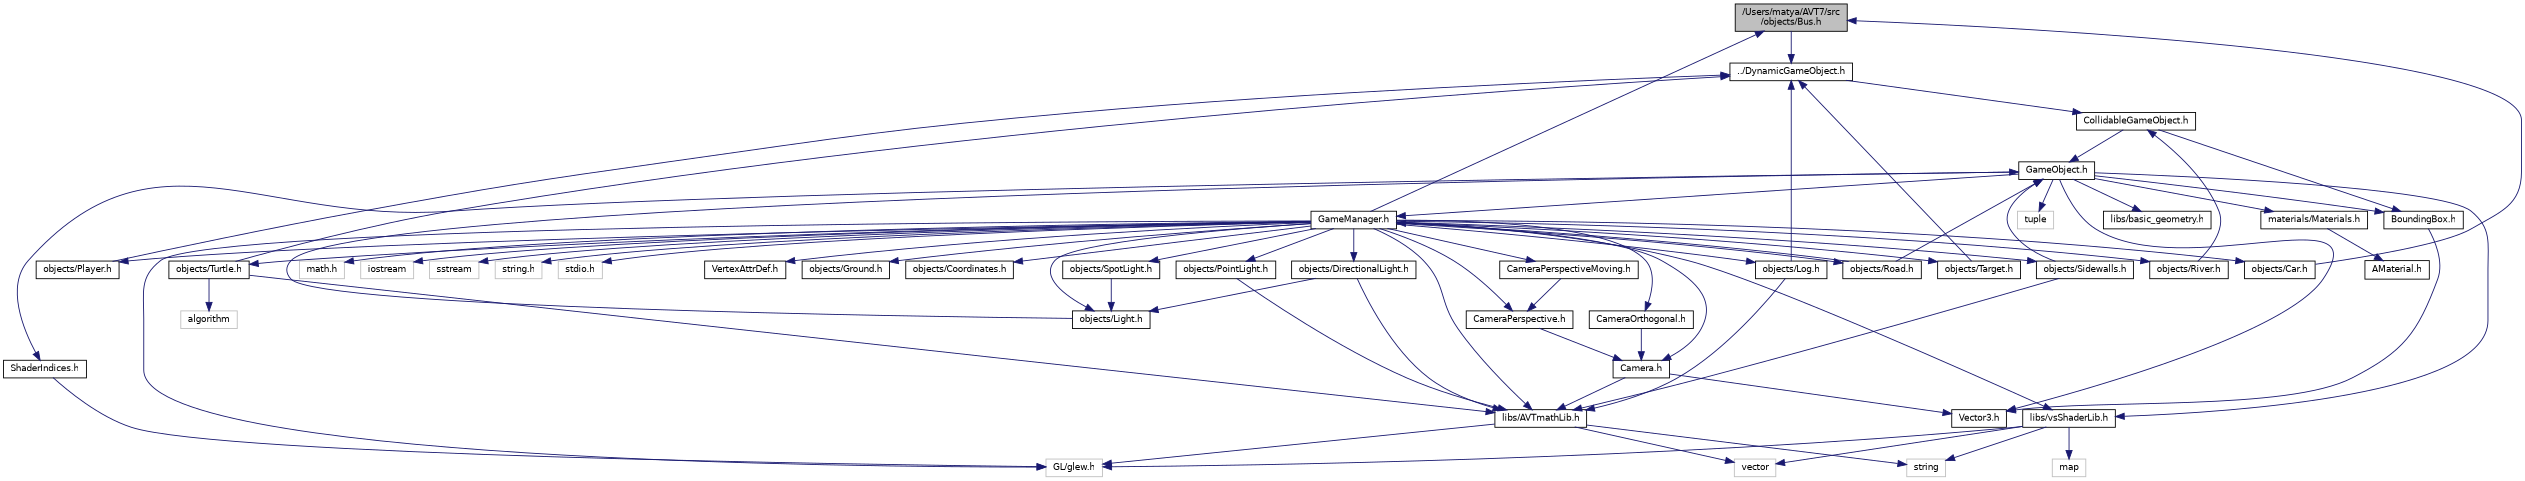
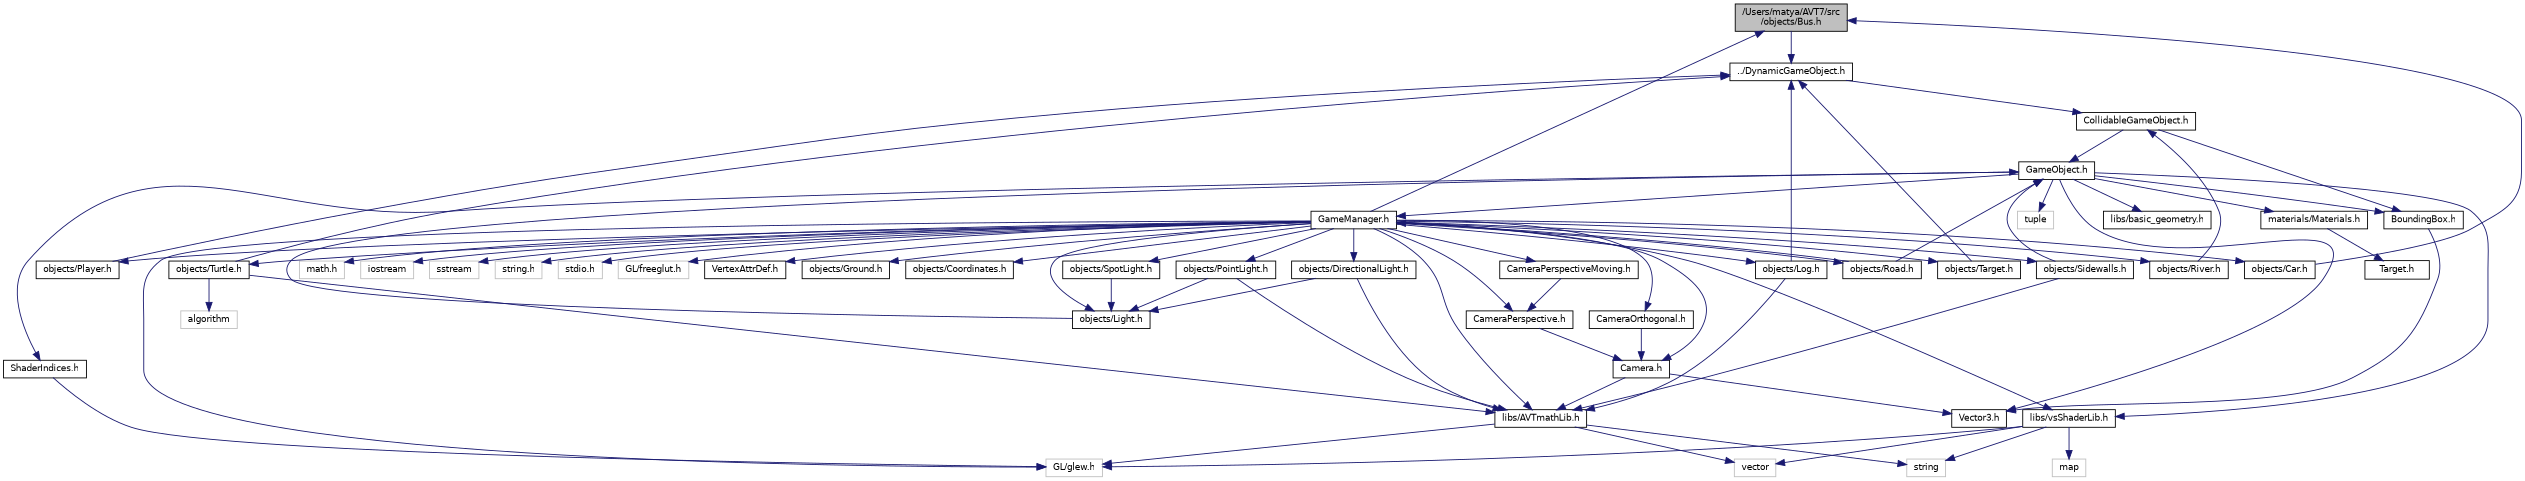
none -> (654, 270)
(2397, 270) -> (2397, 270)
none -> (1173, 293)
